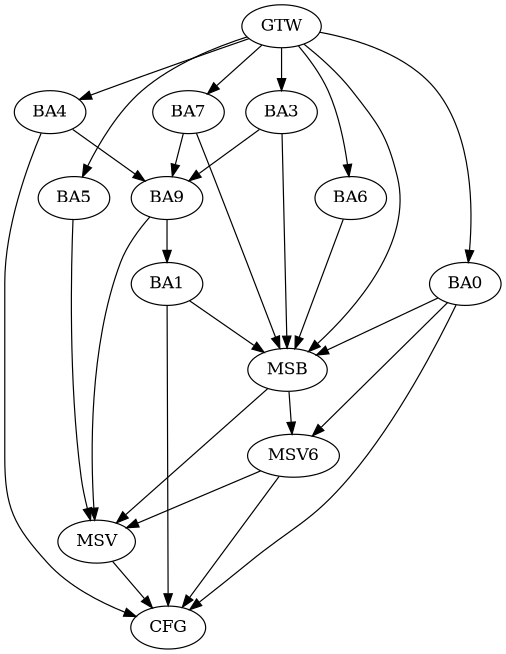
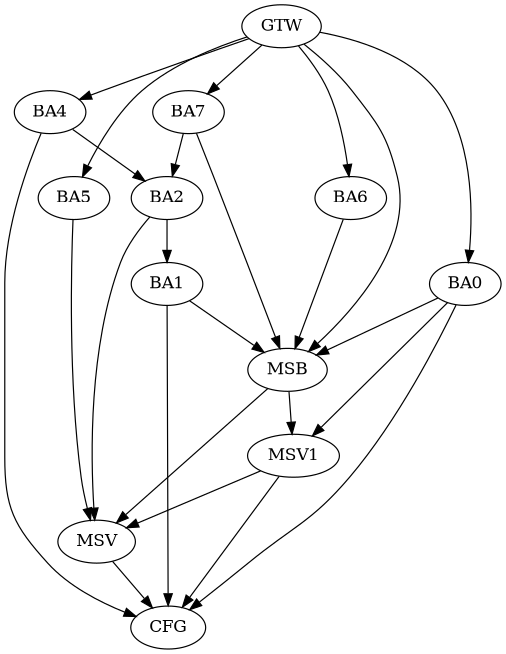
(282, 112) -> none
(167, 198) -> (167, 198)
(293, 456) -> (293, 456)
